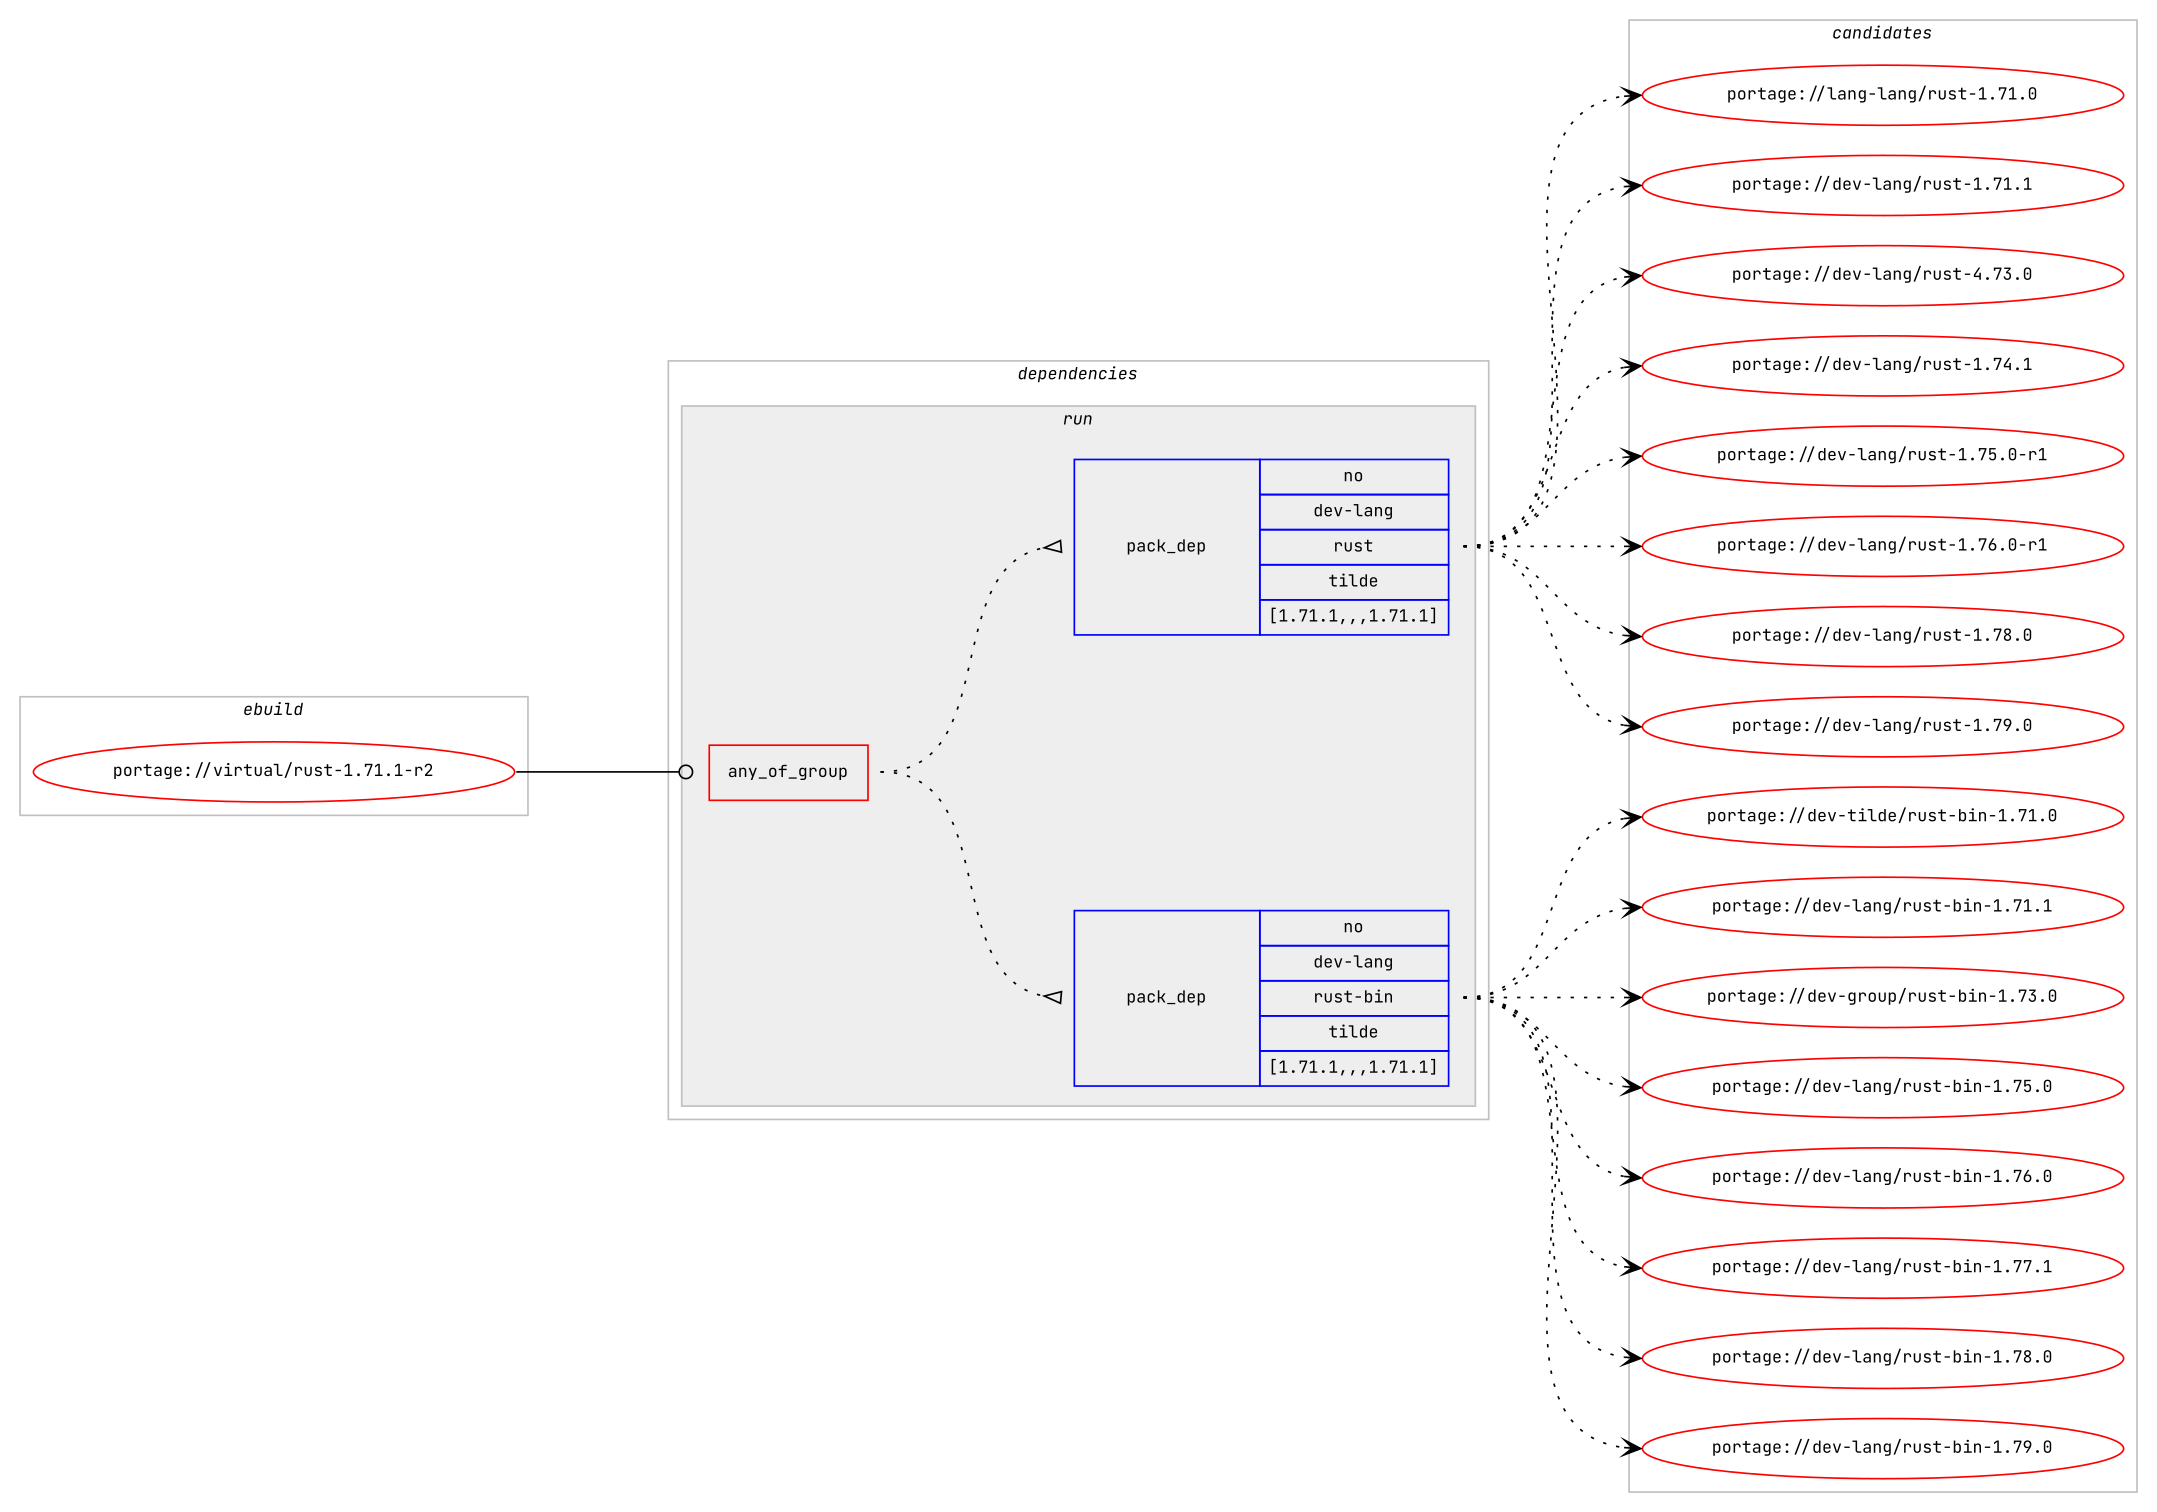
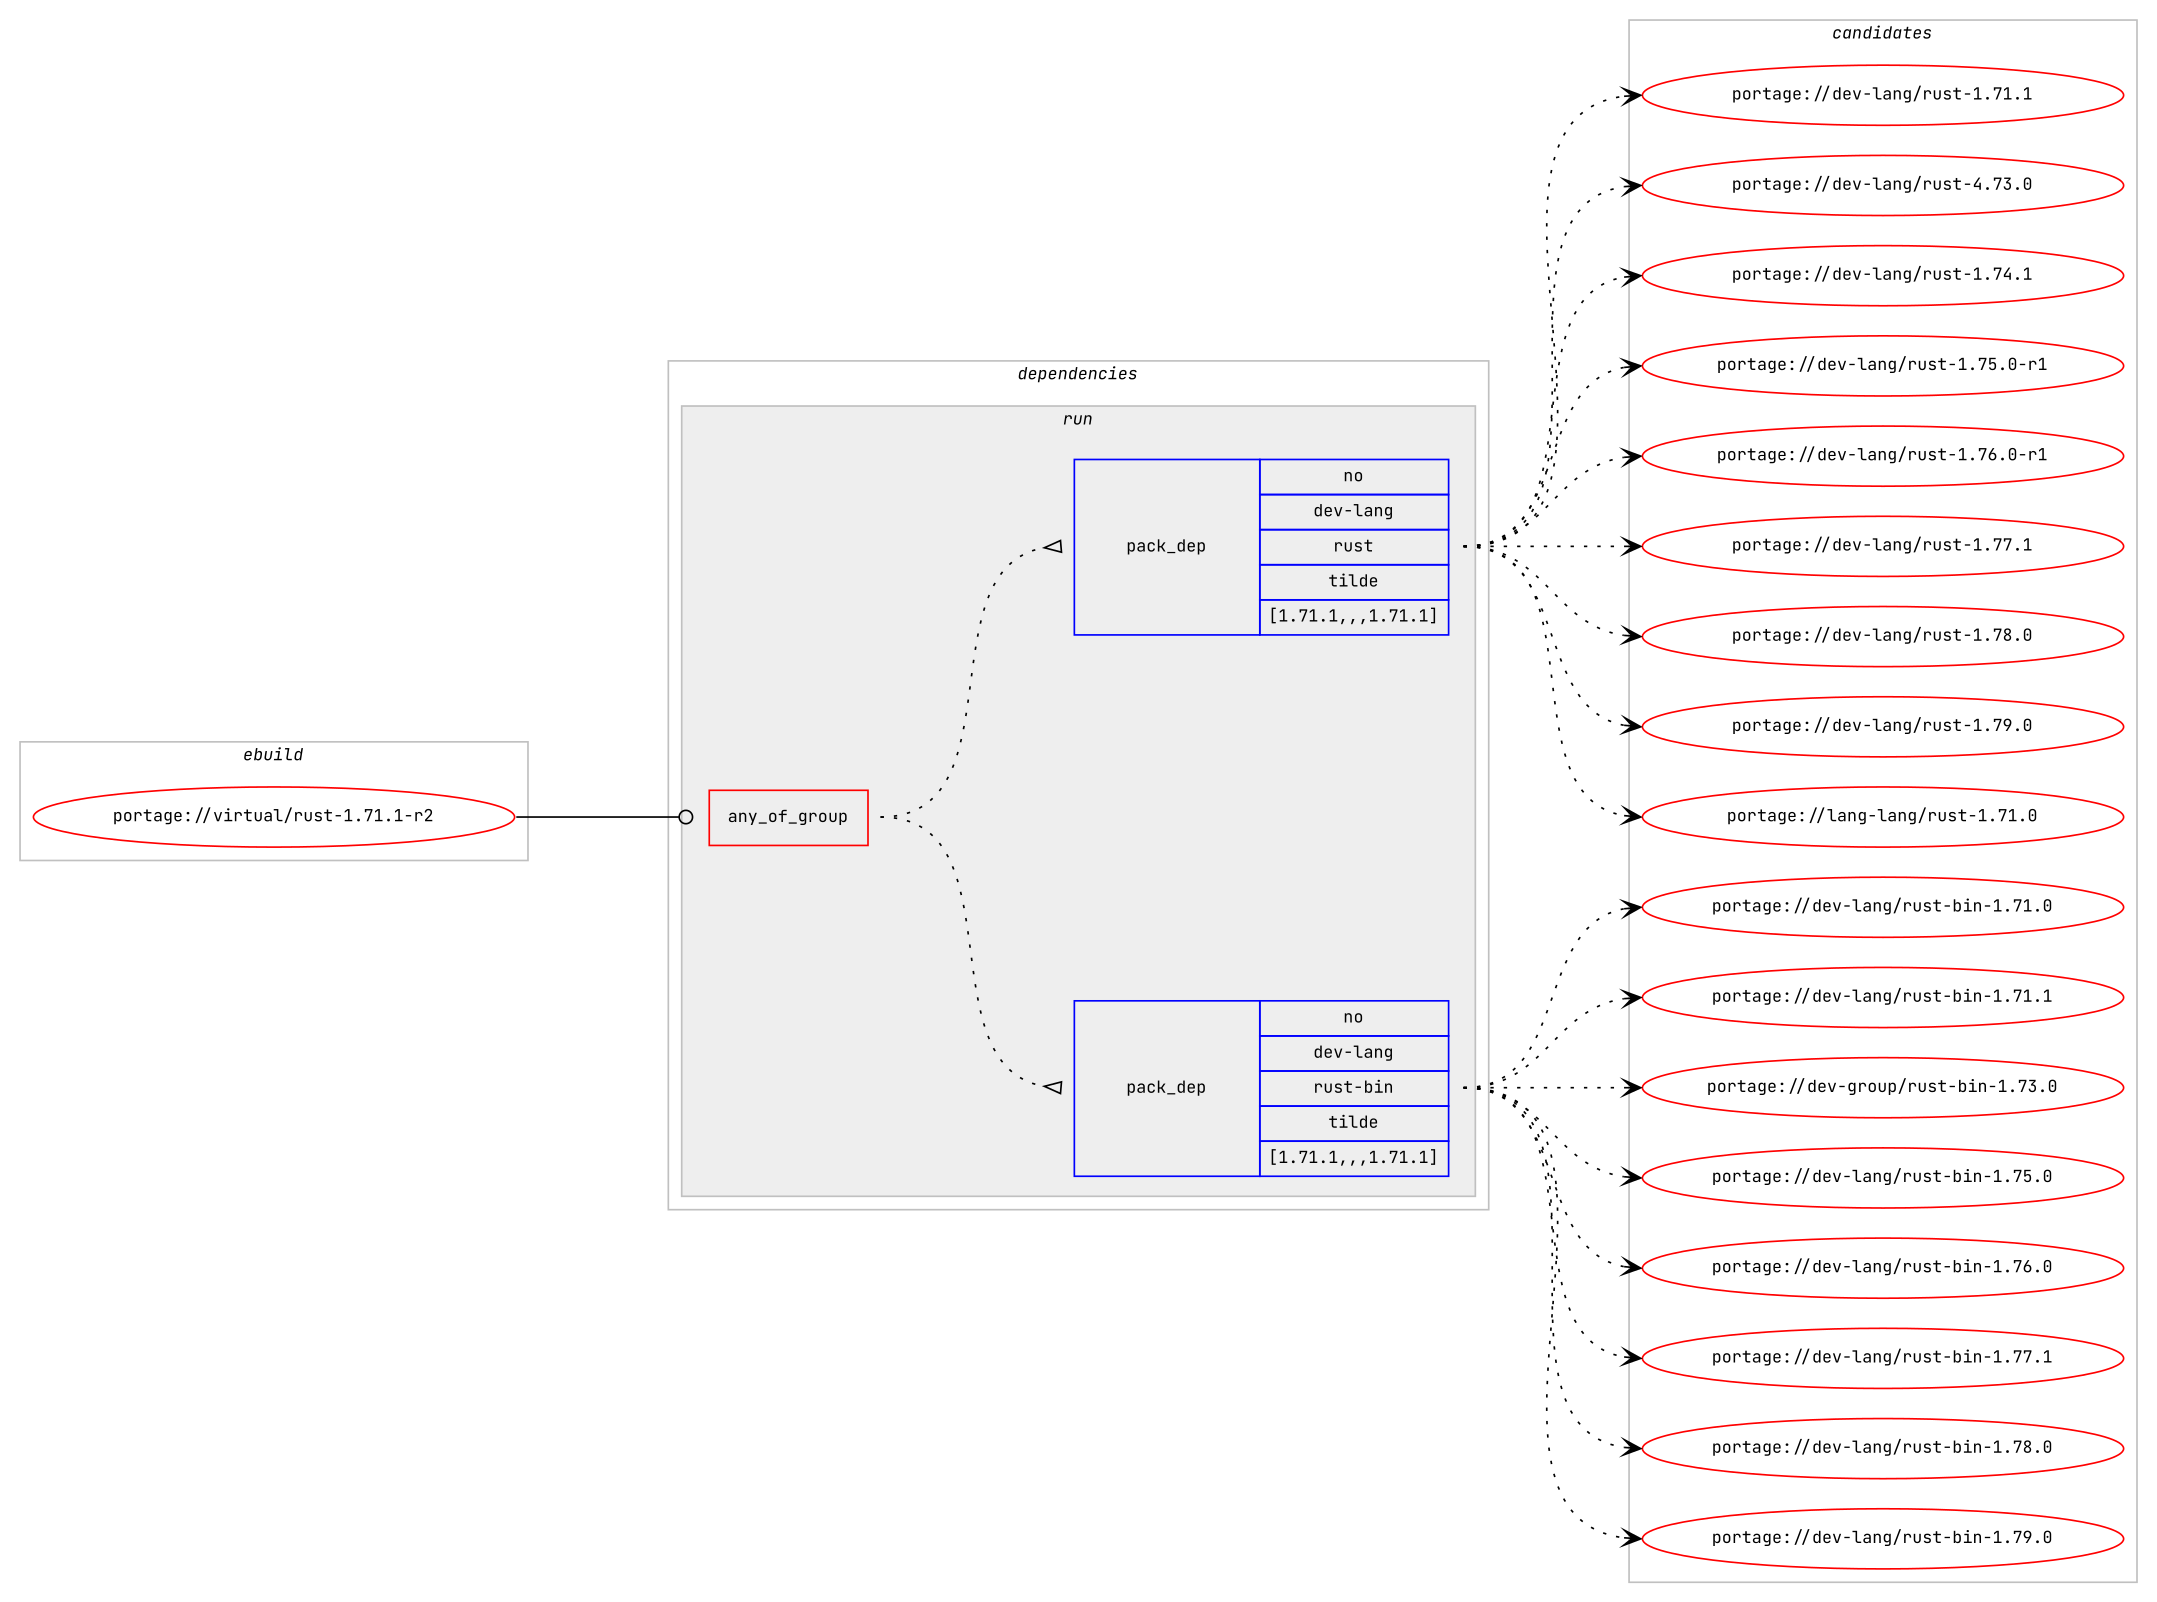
none -> (1883, 546)
(1883, 817) -> (1883, 907)
